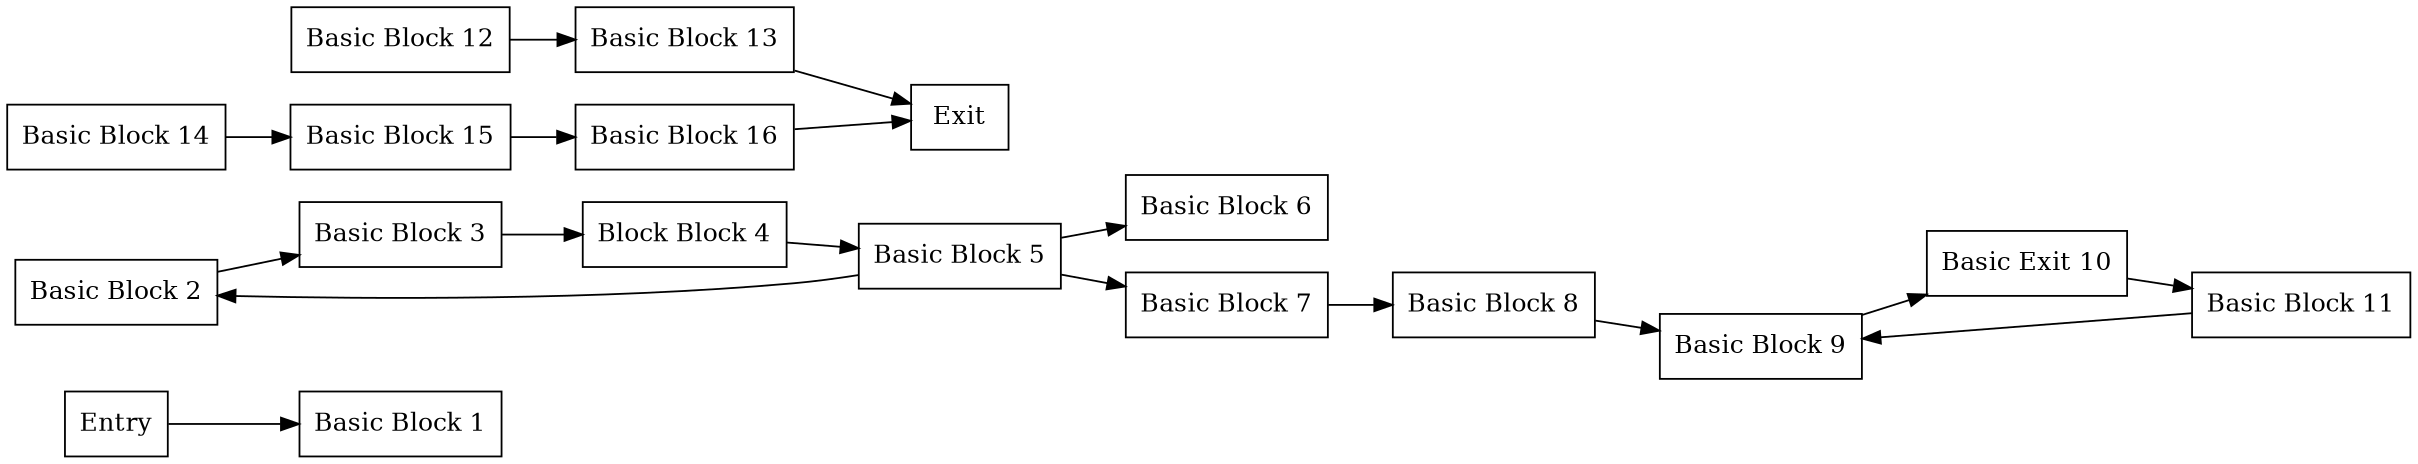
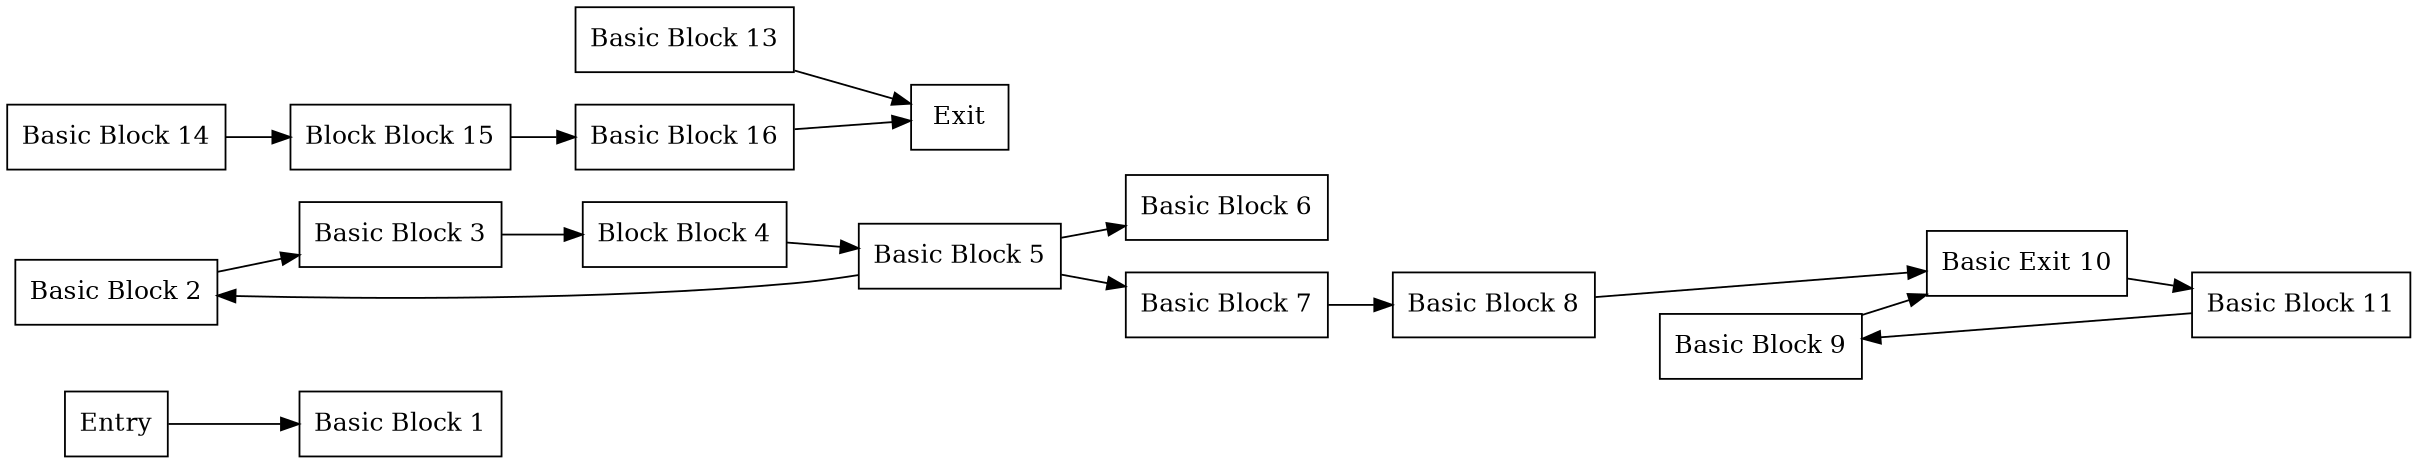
(401, 40) -> none
(401, 137) -> (401, 137)
(1618, 324) -> (1751, 285)
